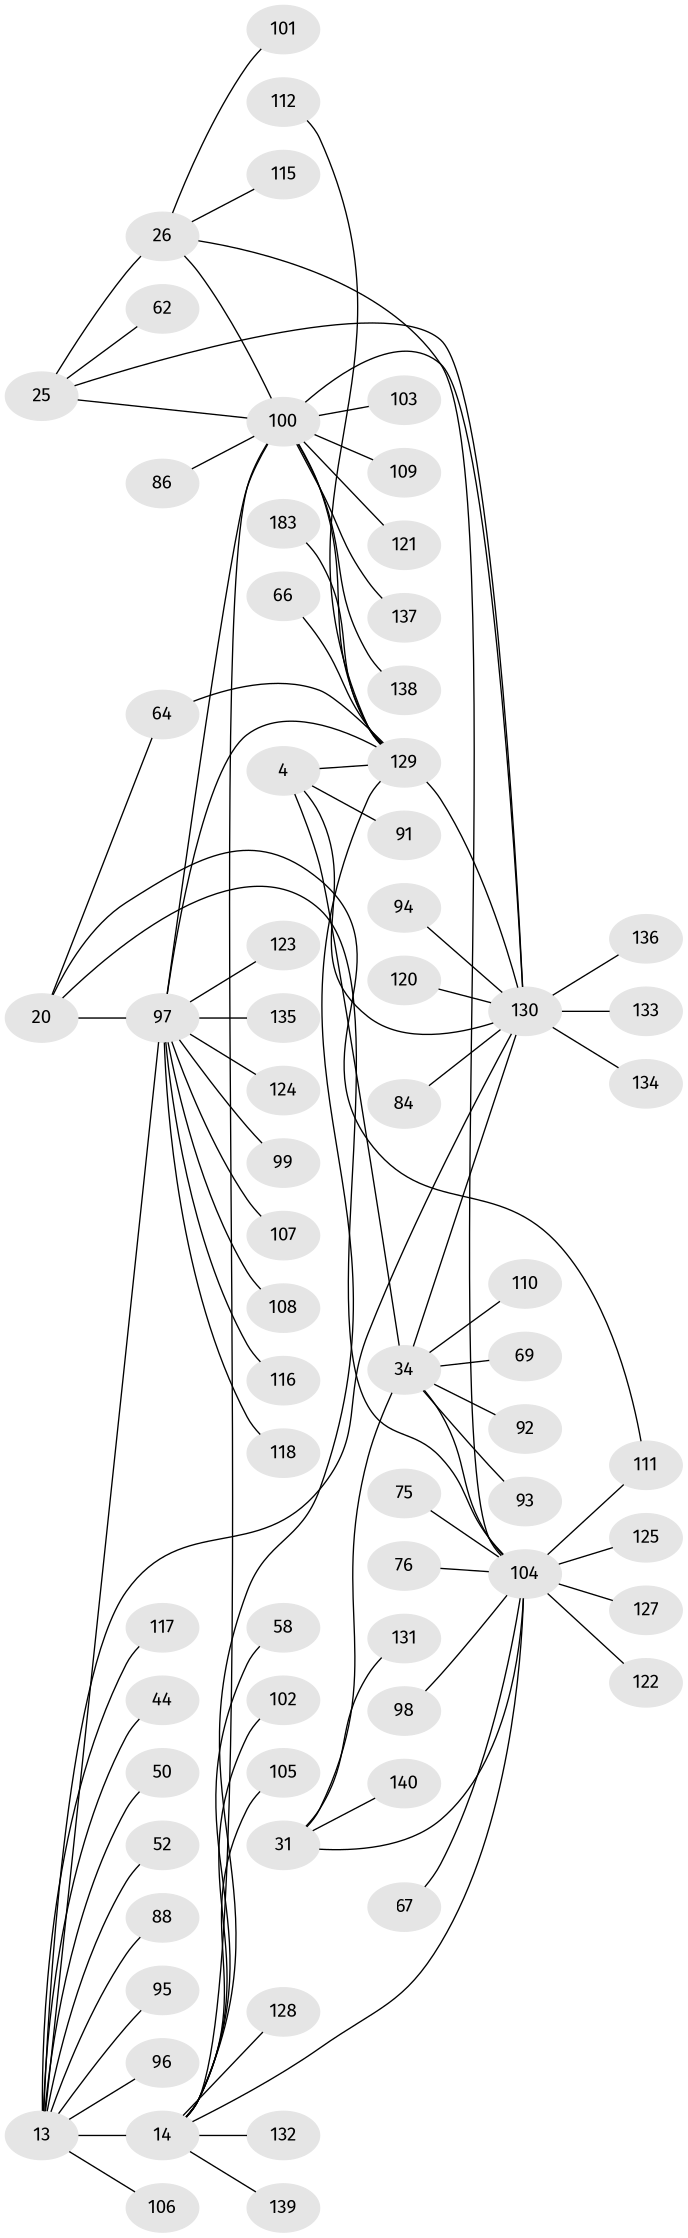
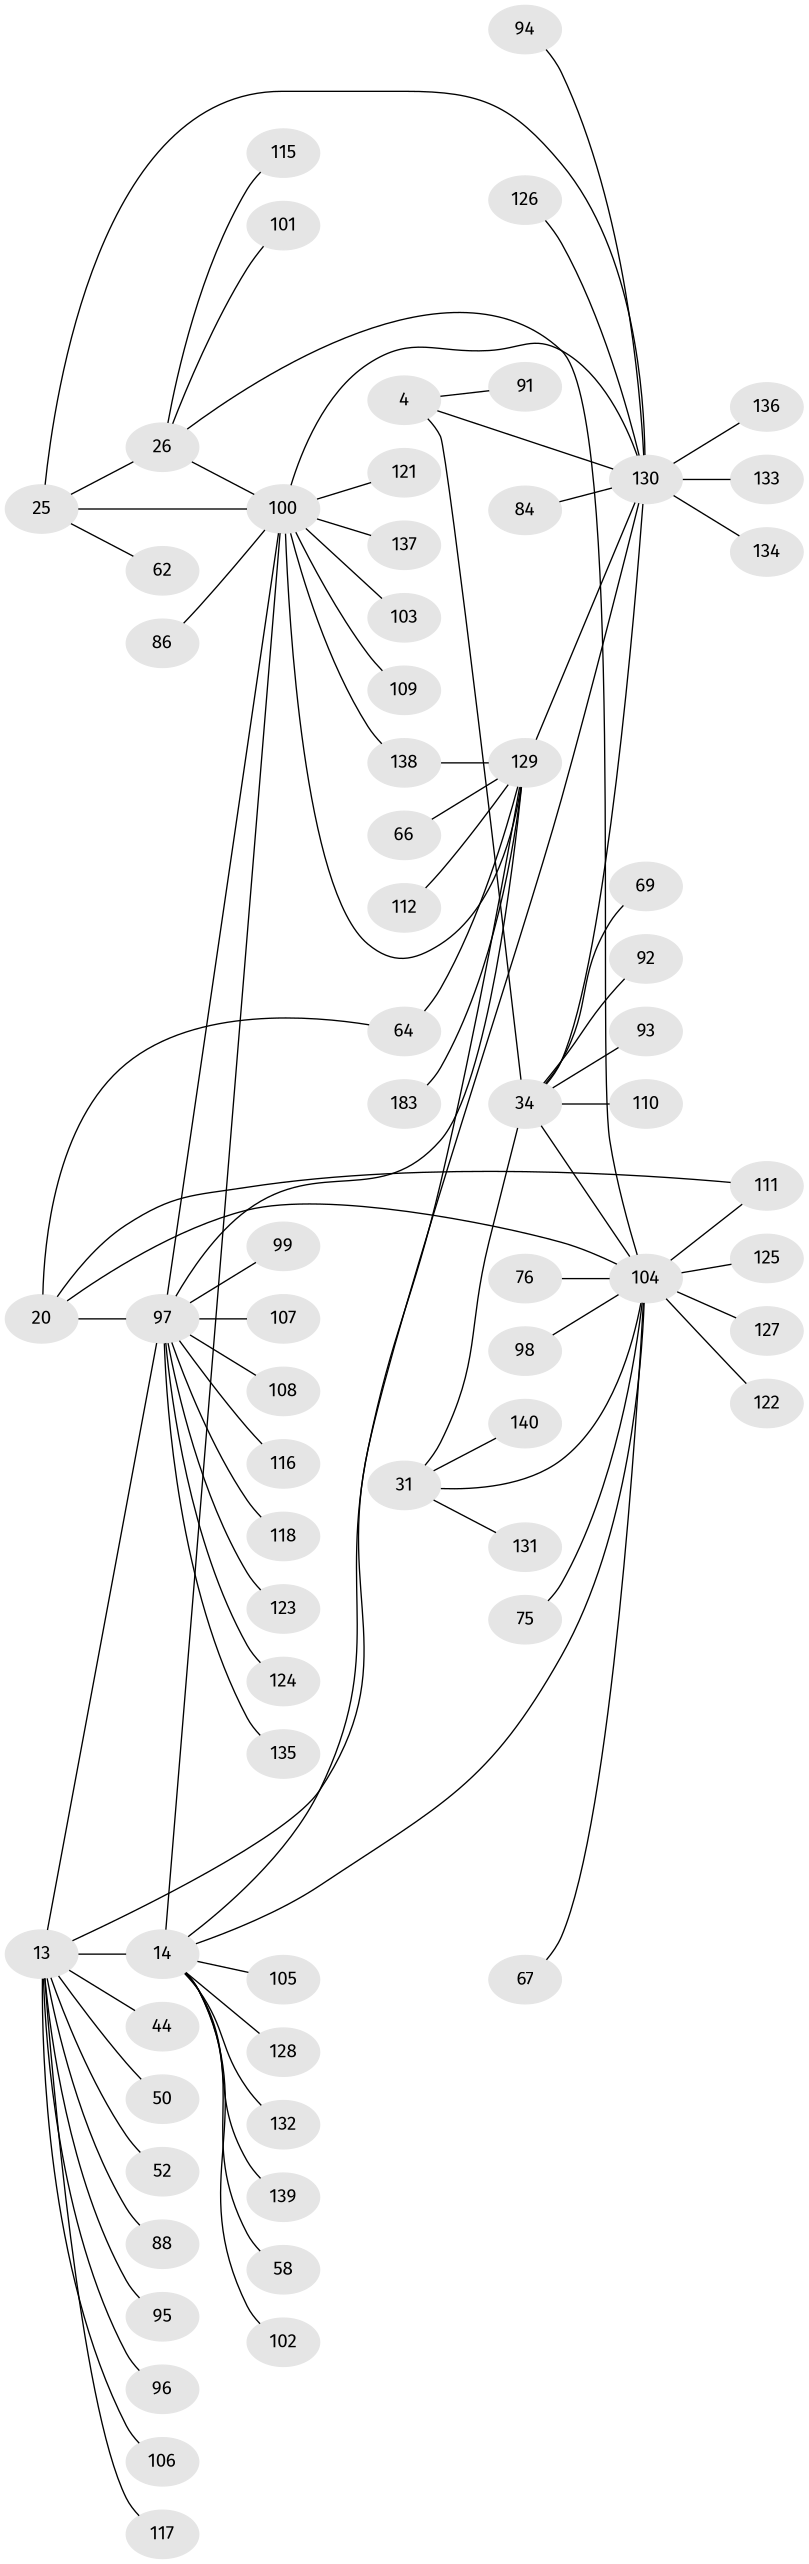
(344, 767) -> (465, 763)
(404, 980) -> (525, 200)
